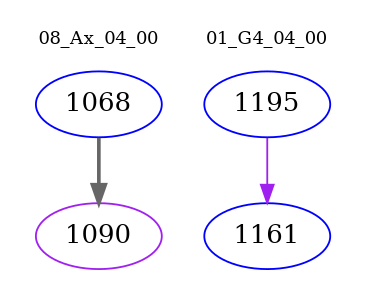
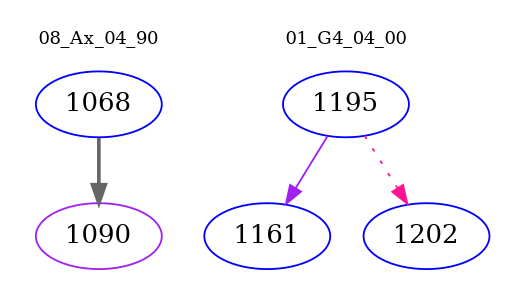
(99, 39) -> (99, 39)
none -> (427, 236)
